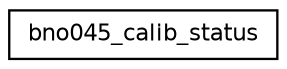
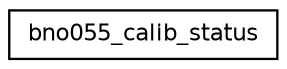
(143, 35) -> (143, 35)
